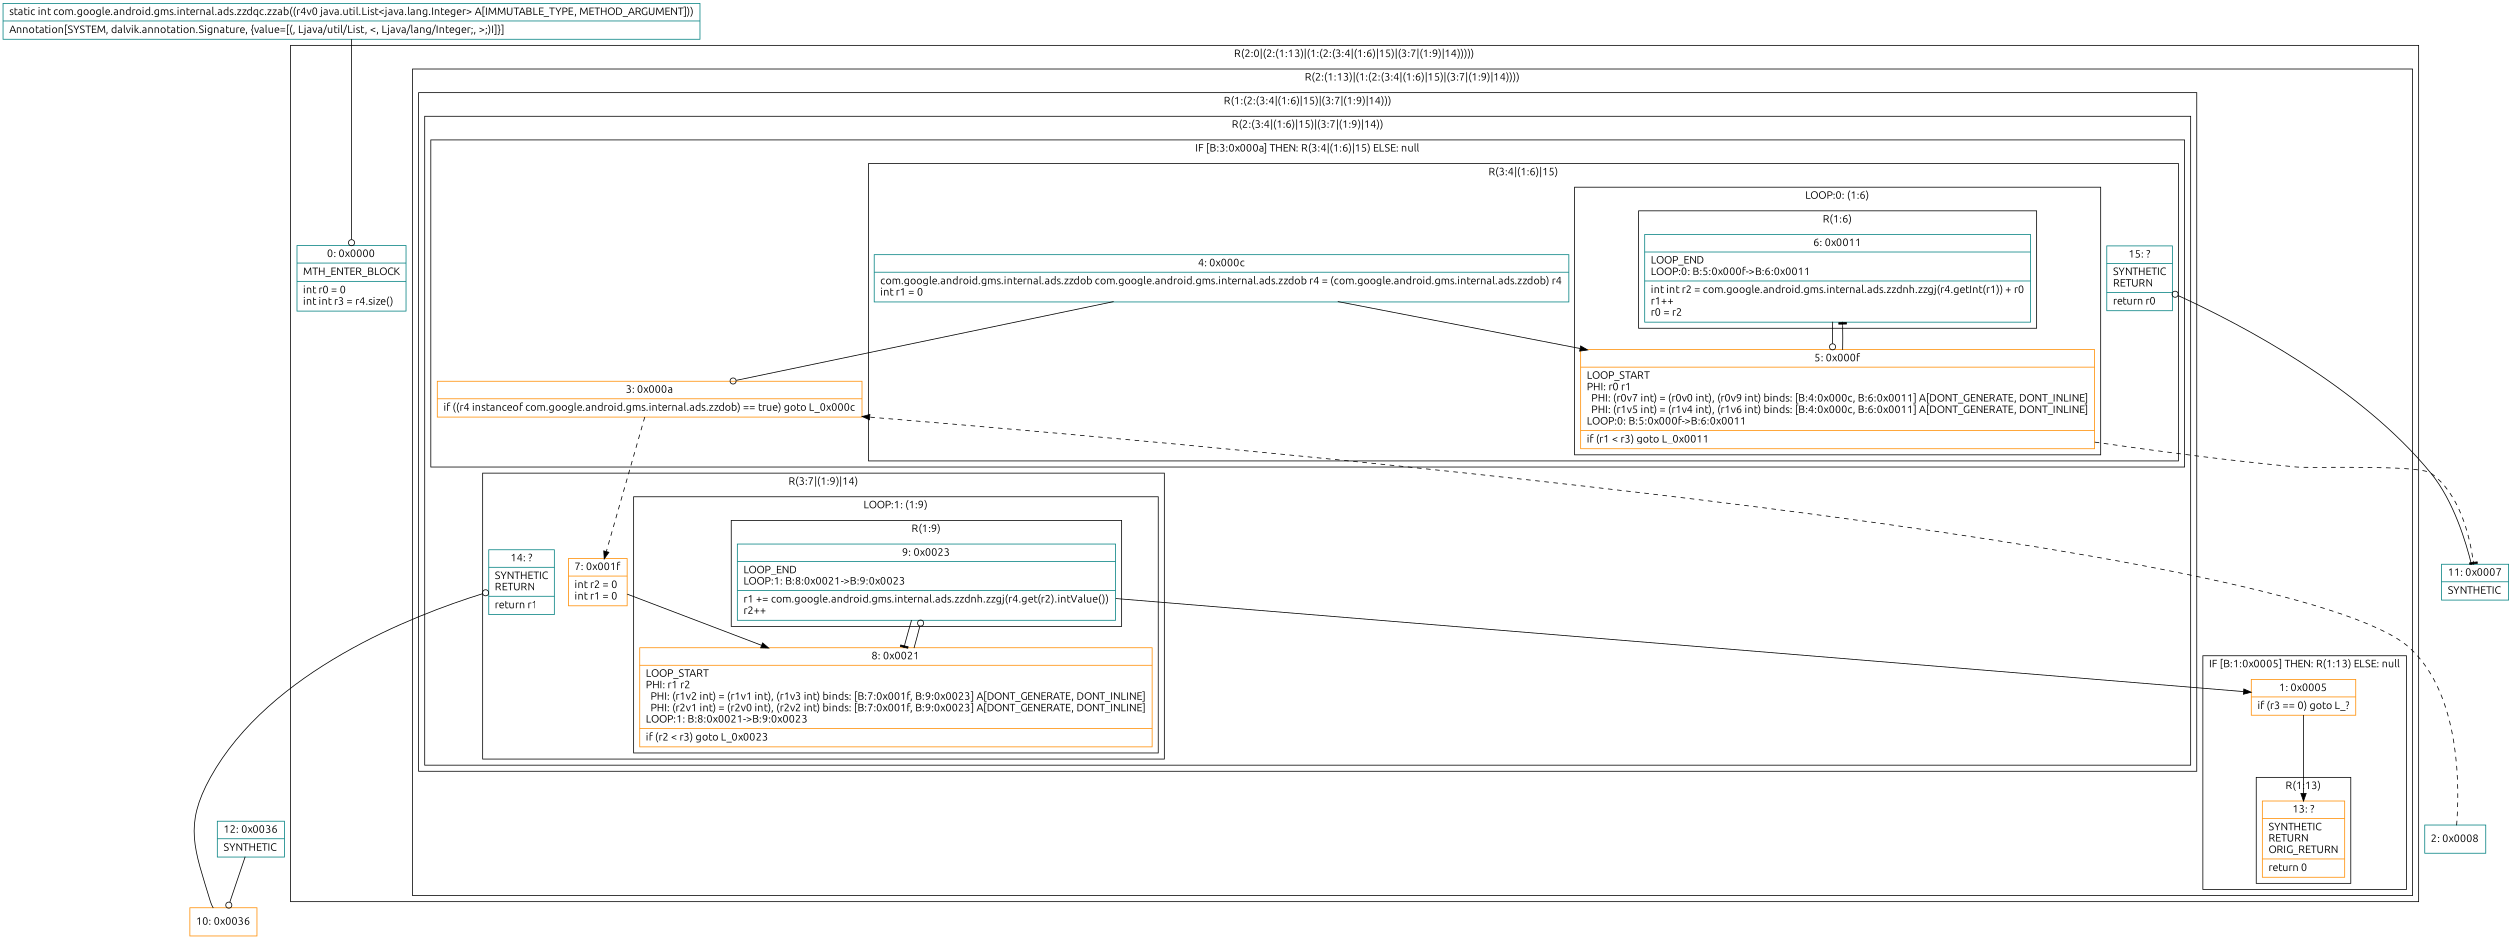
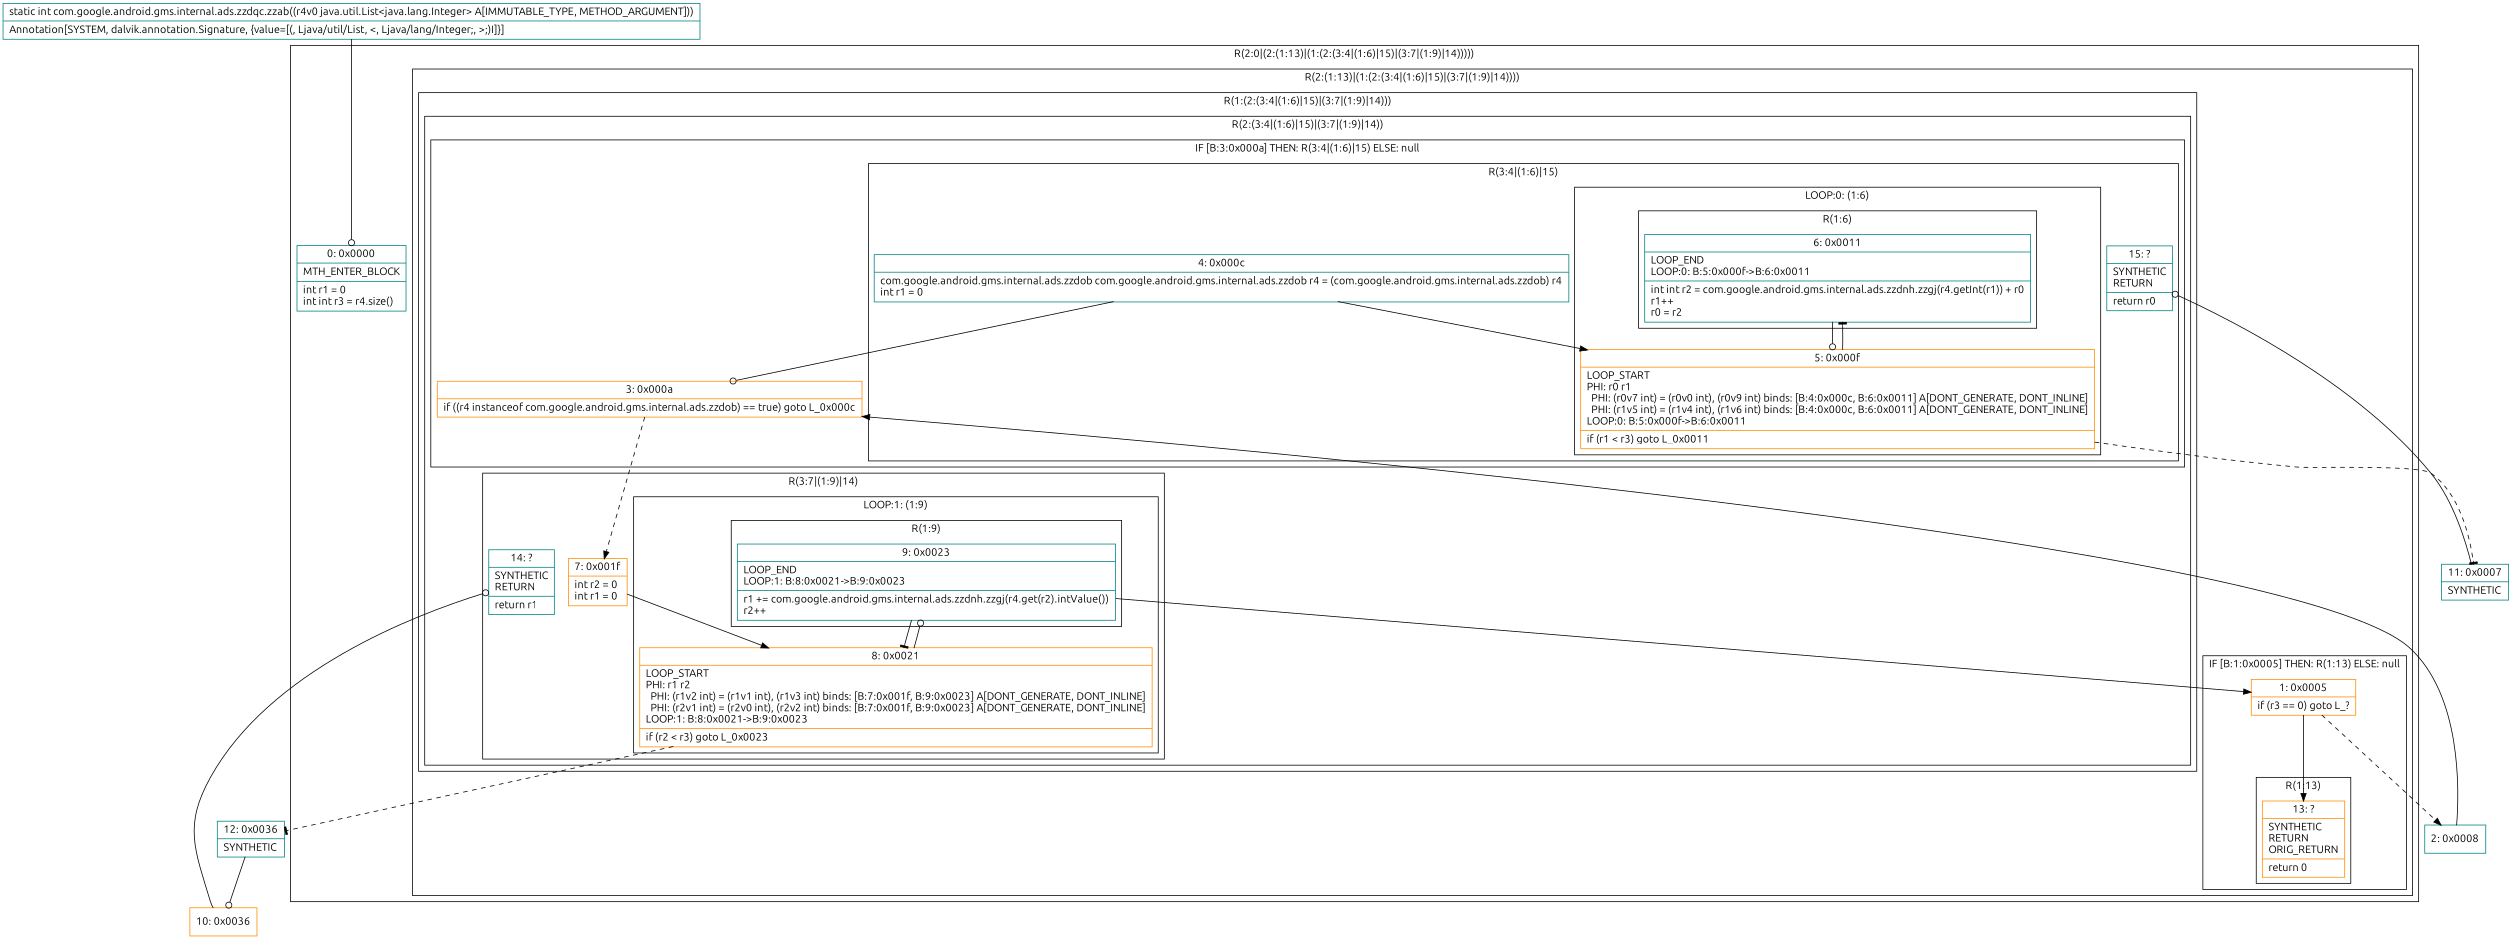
(325, 290) -> (325, 290)
(1741, 505) -> (1741, 505)
none -> (2379, 767)
none -> (481, 788)
